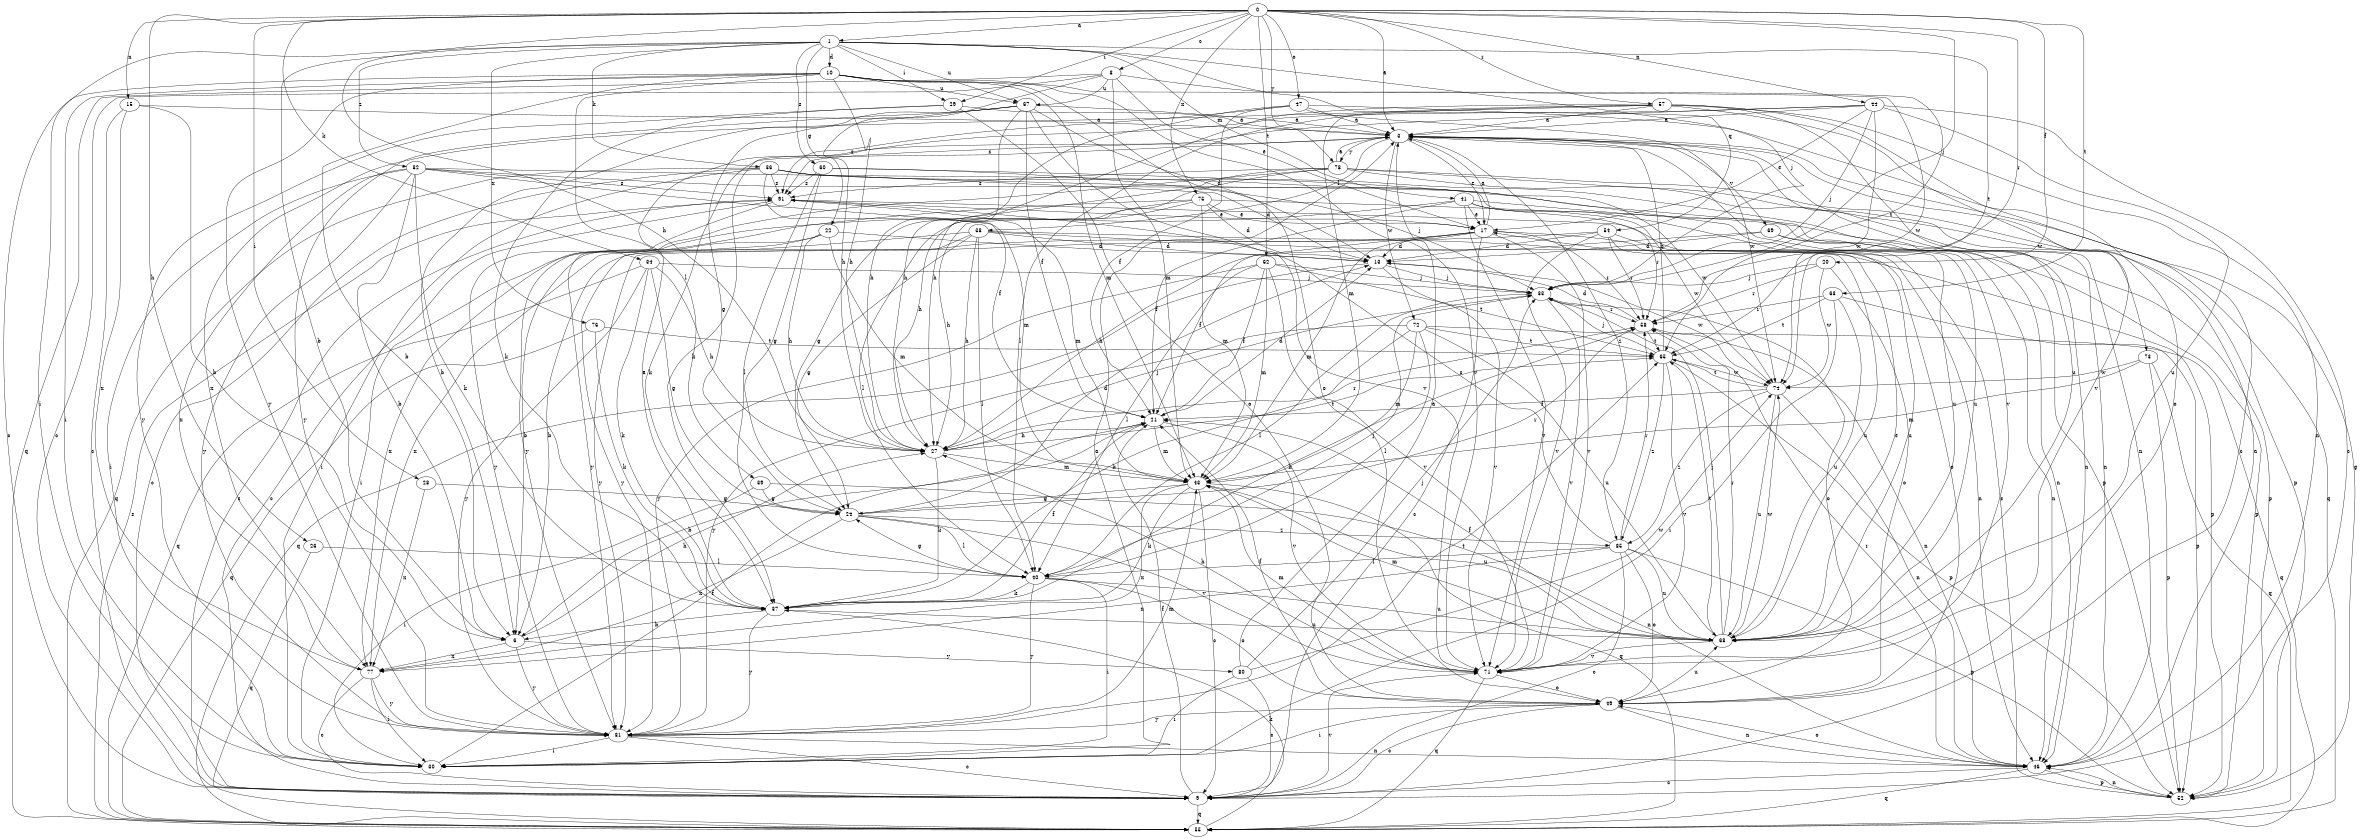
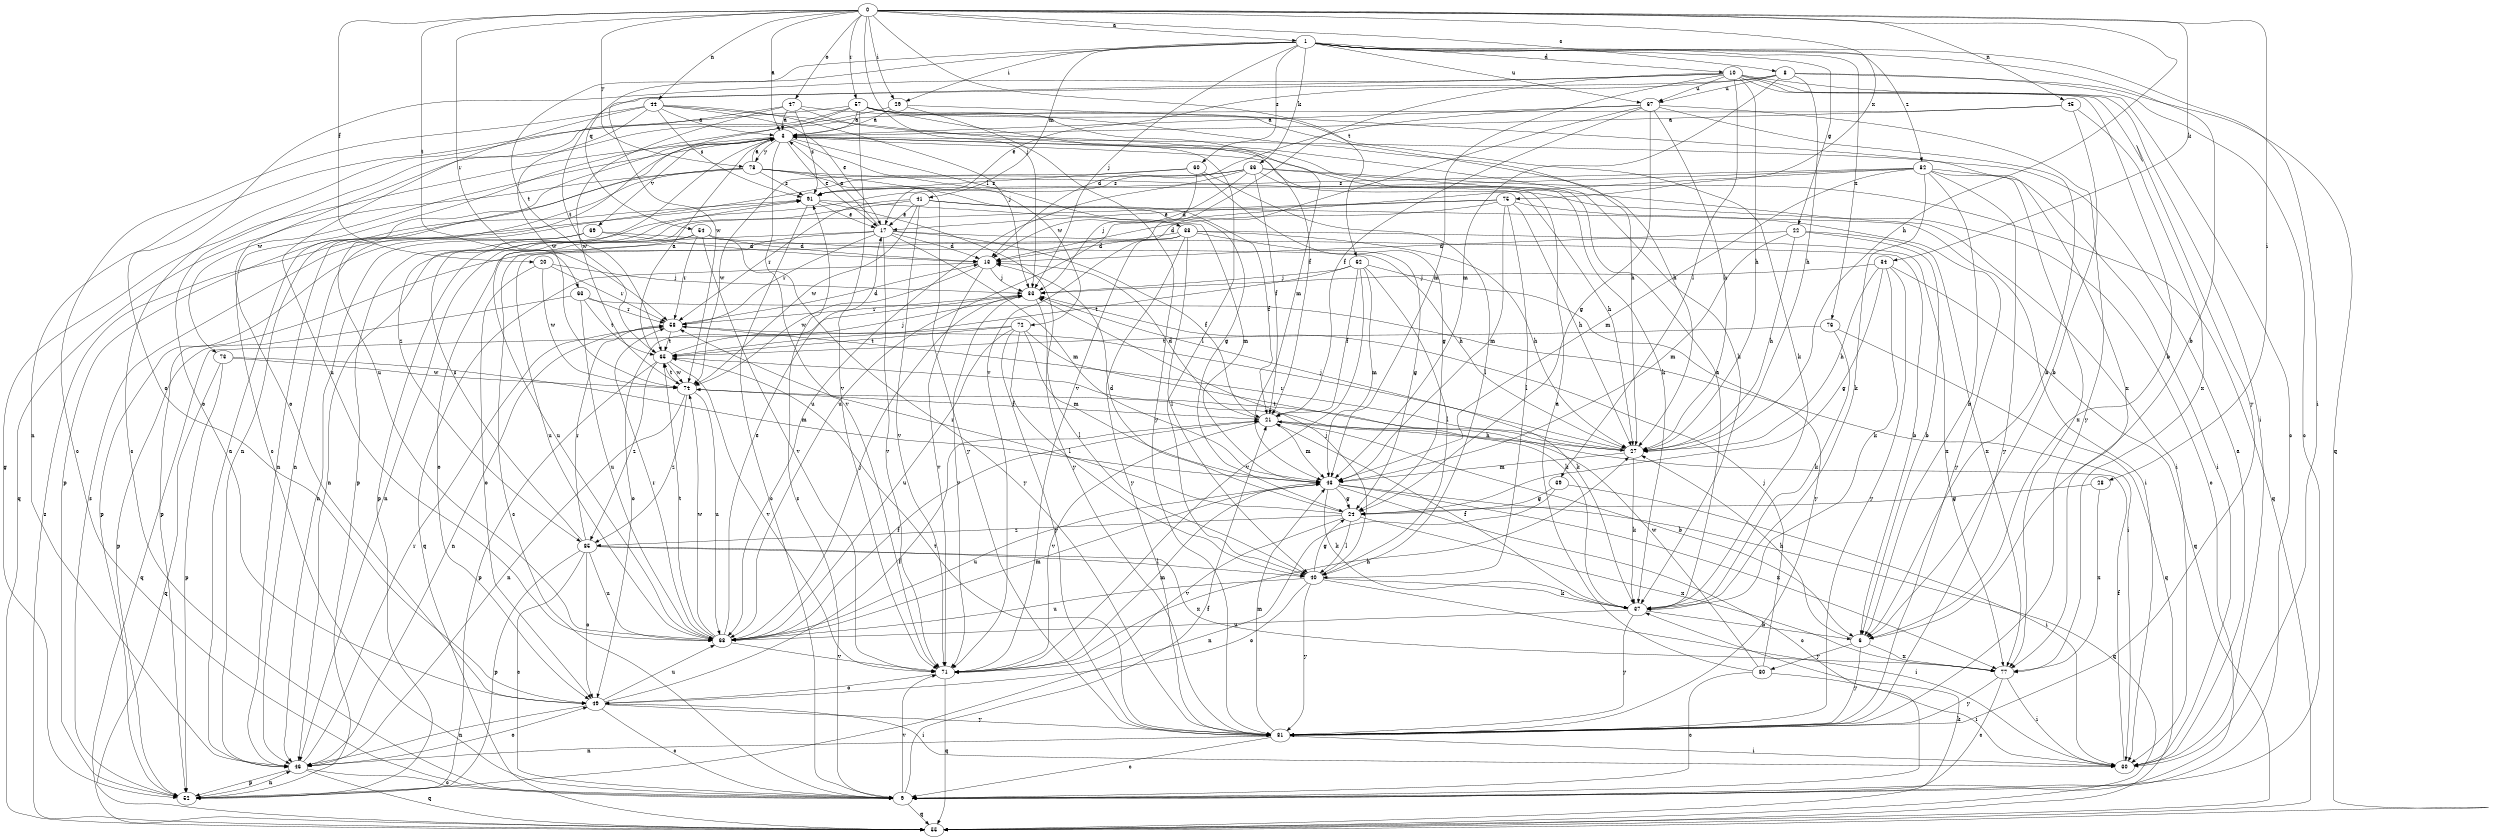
(130, 105) -> (2071, 105)
(1662, 247) -> (674, 247)
(1419, 535) -> (910, 724)
(313, 546) -> none
